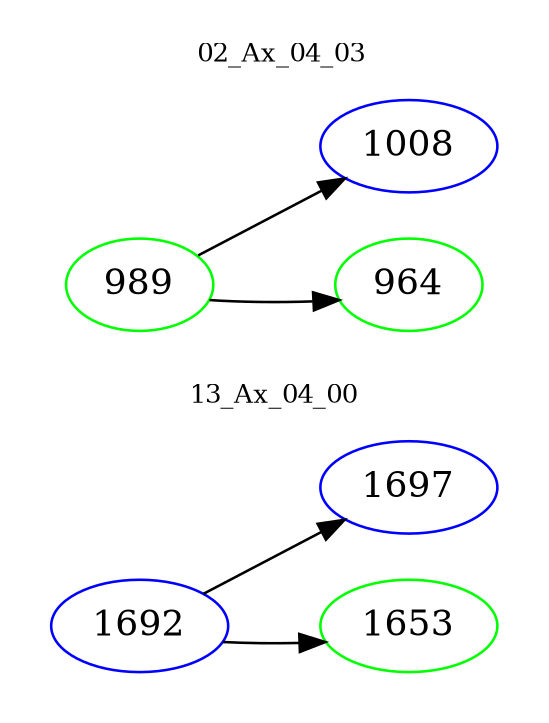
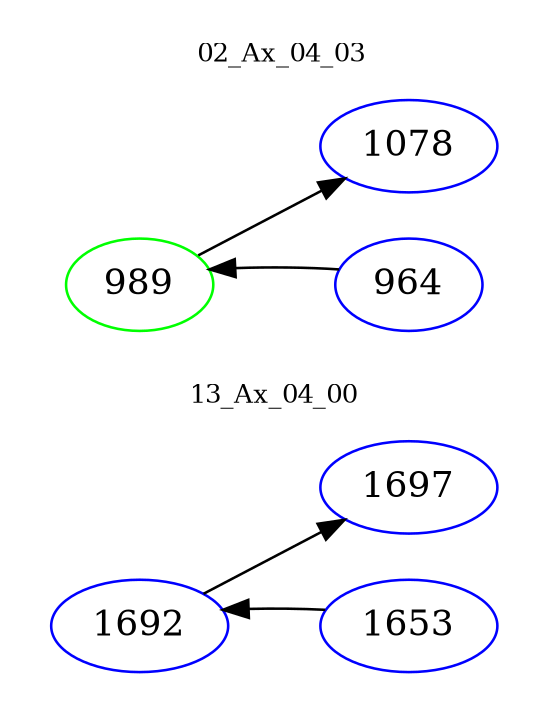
(409, 146) -> (409, 146)
(409, 285) -> (409, 285)
(261, 302) -> (288, 268)
(409, 626) -> (409, 626)
(261, 643) -> (287, 609)
